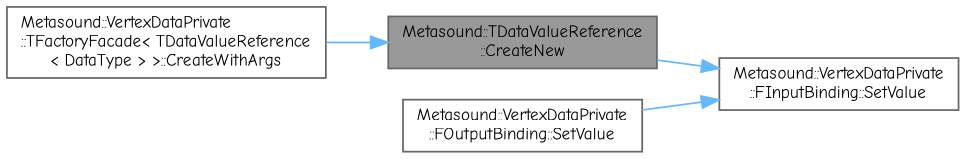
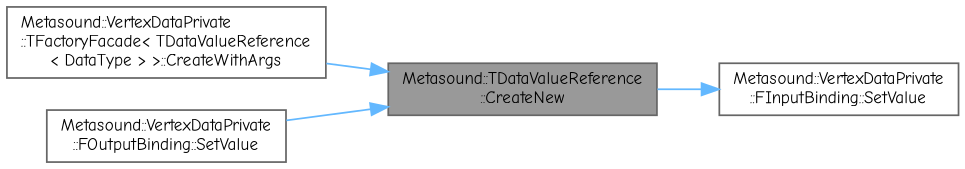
(672, 106) -> (329, 115)
